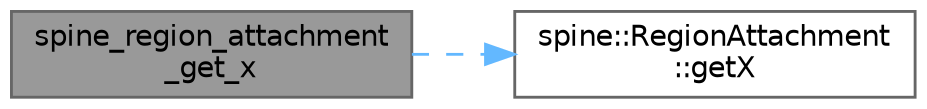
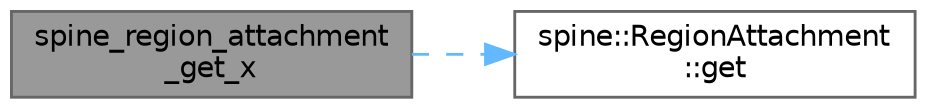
(715, 54) -> (715, 54)
